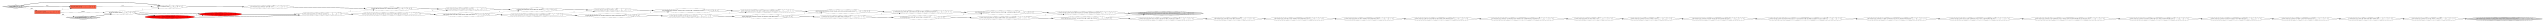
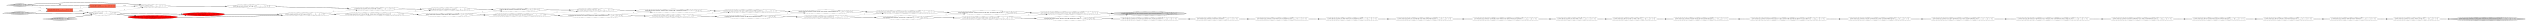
(64, 16) -> (38, 12)
none -> (60, 19)
